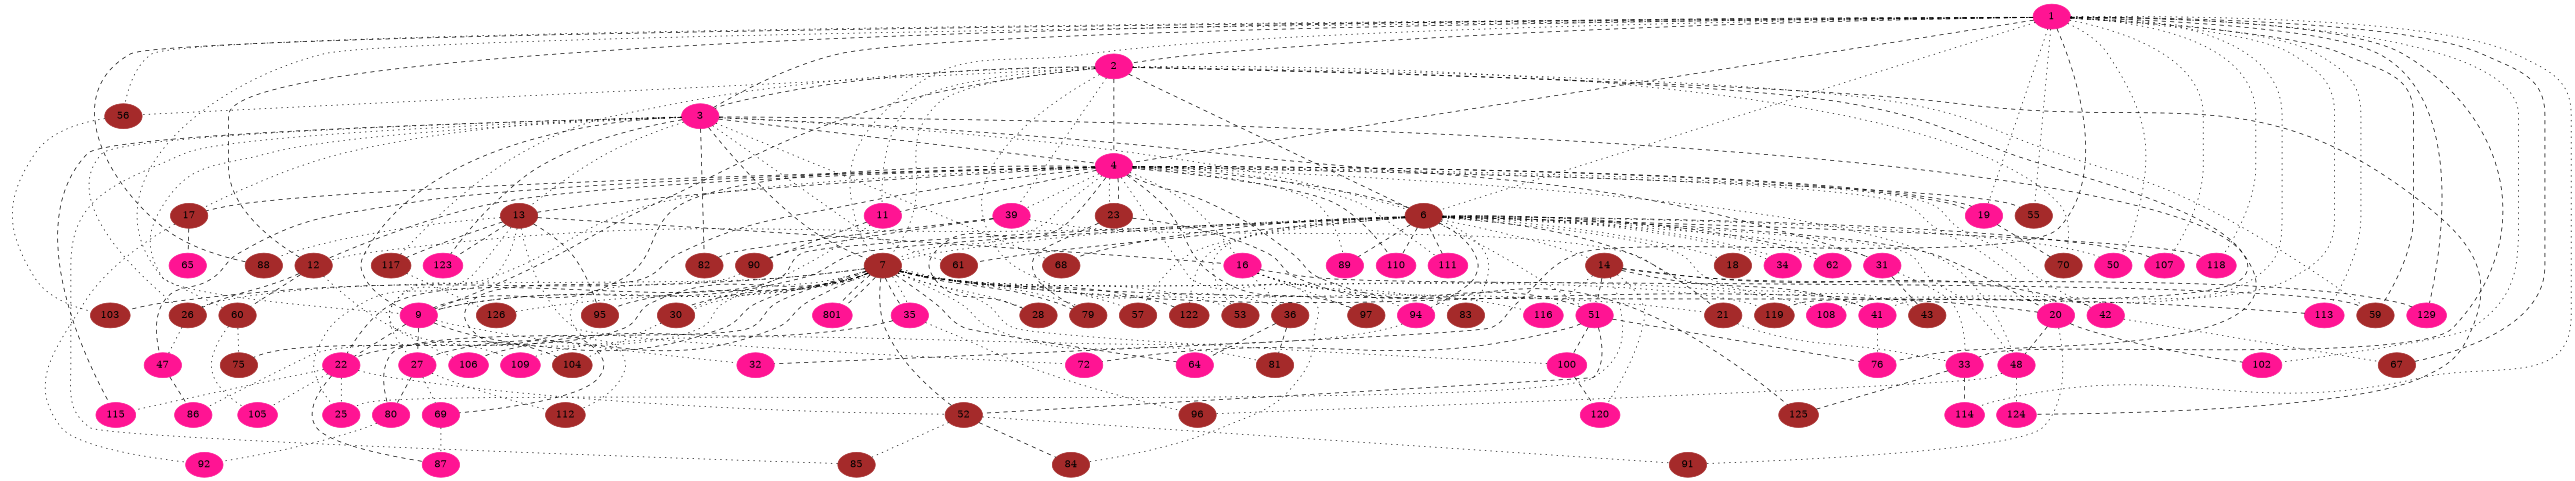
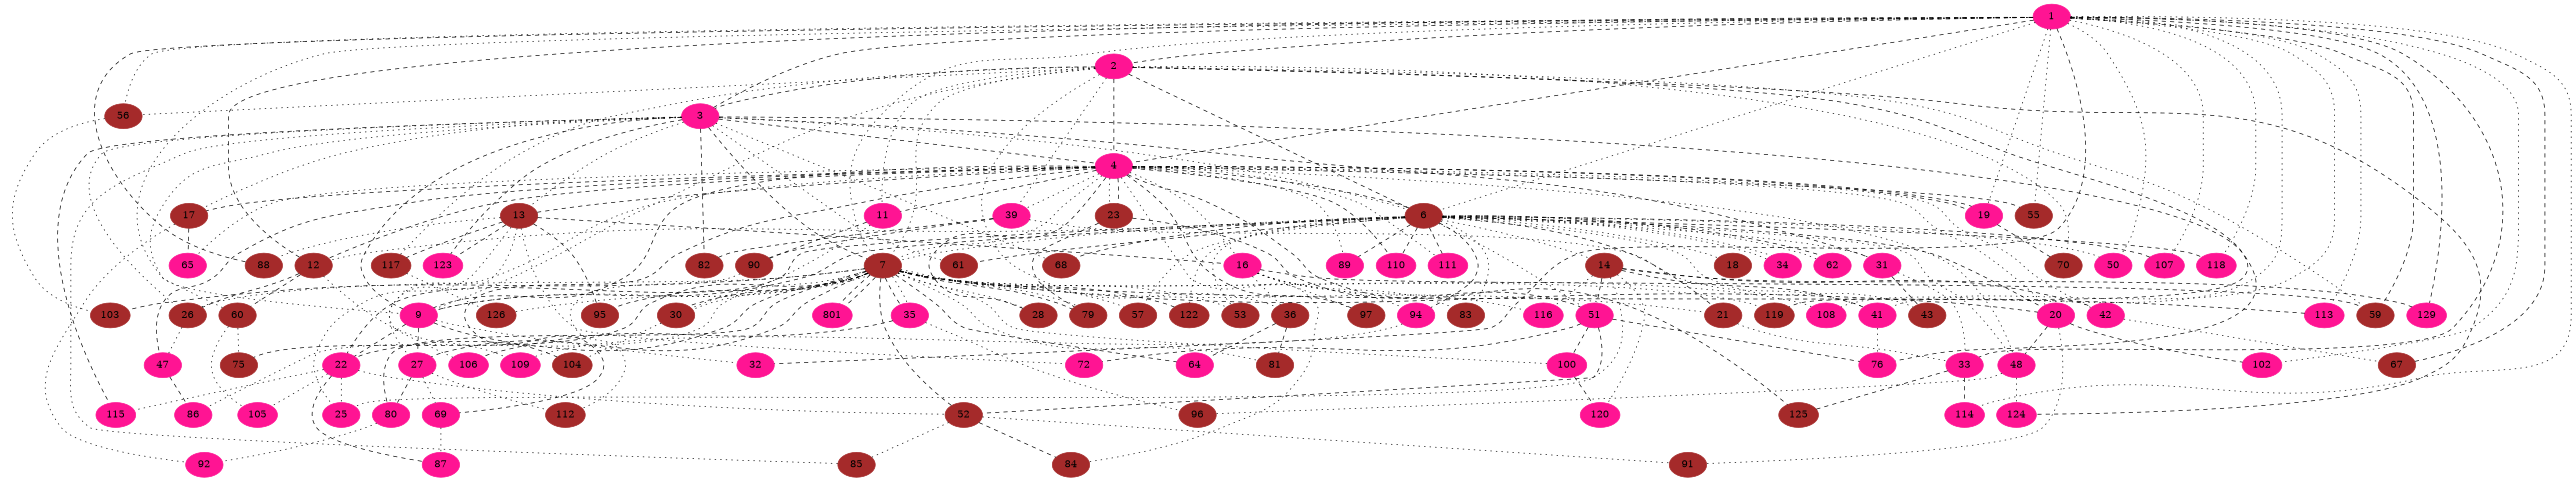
(786, 141) -> (786, 141)
none -> (546, 179)
